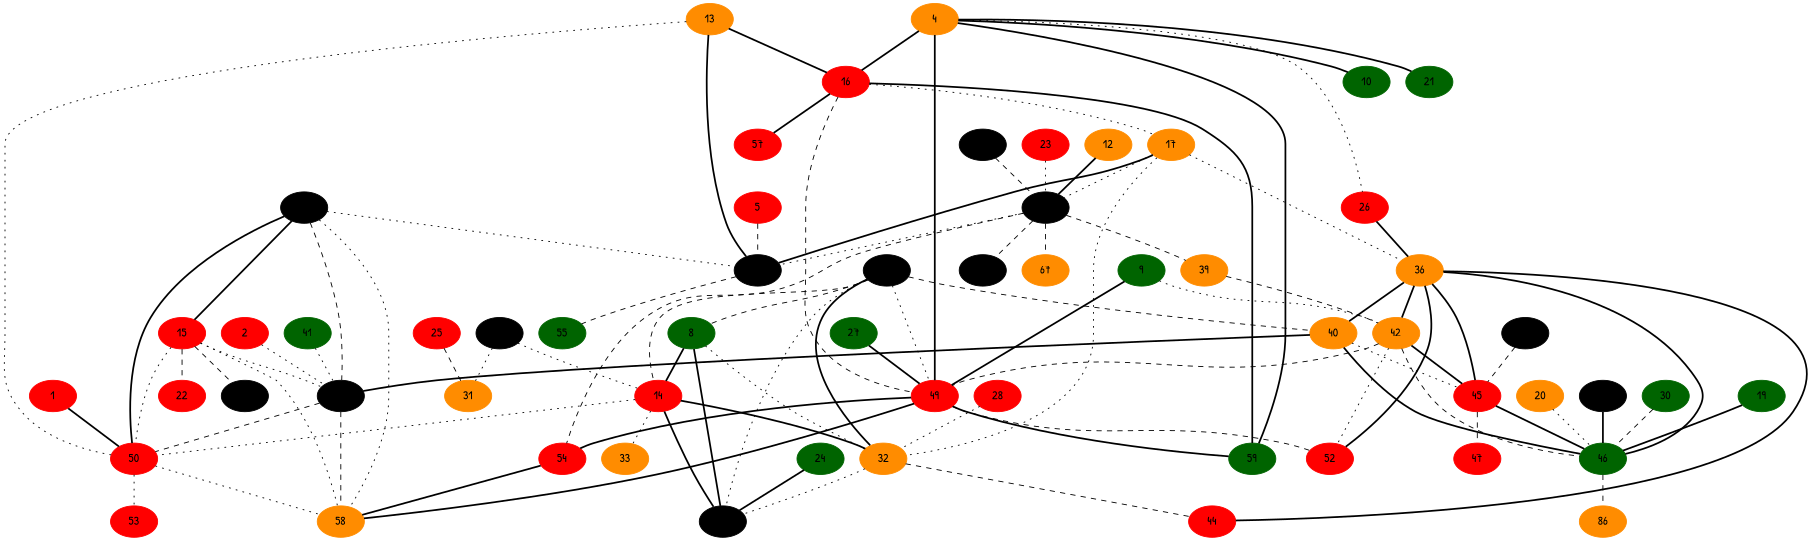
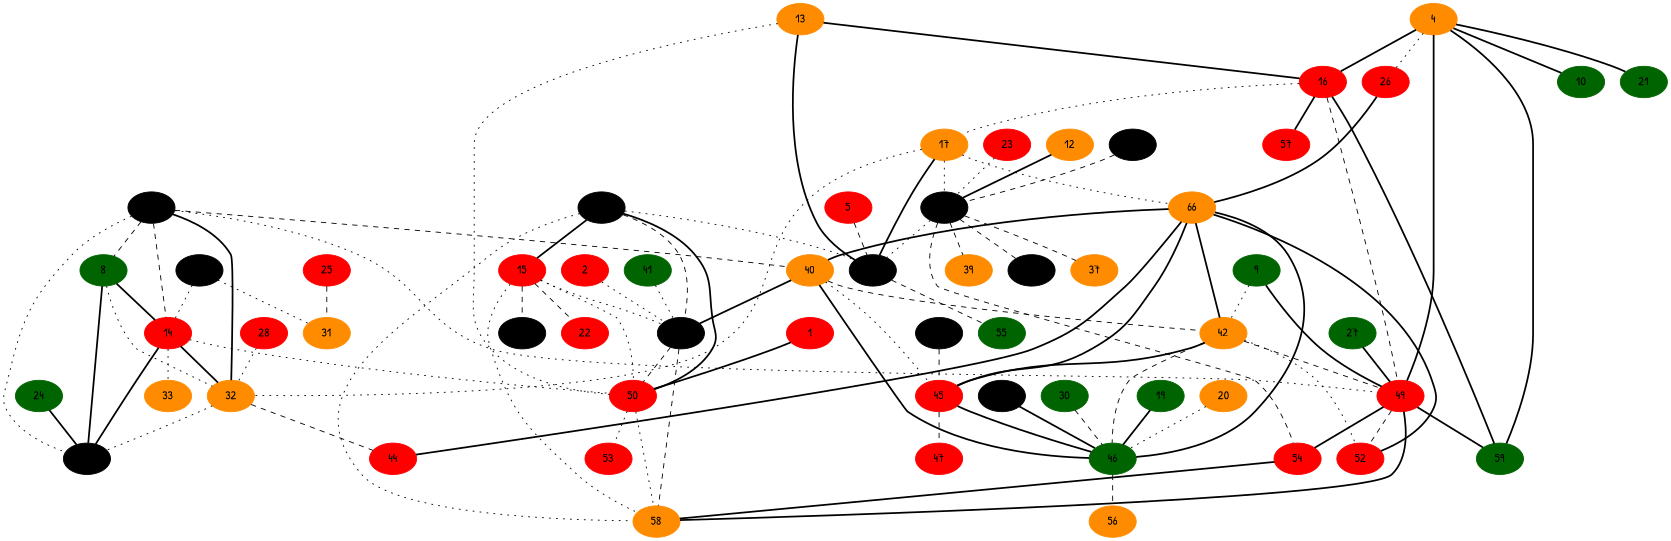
(1046, 270) -> (1094, 270)
(1420, 270) -> (1192, 208)
(1303, 297) -> (994, 311)
(1603, 522) -> (1113, 522)
